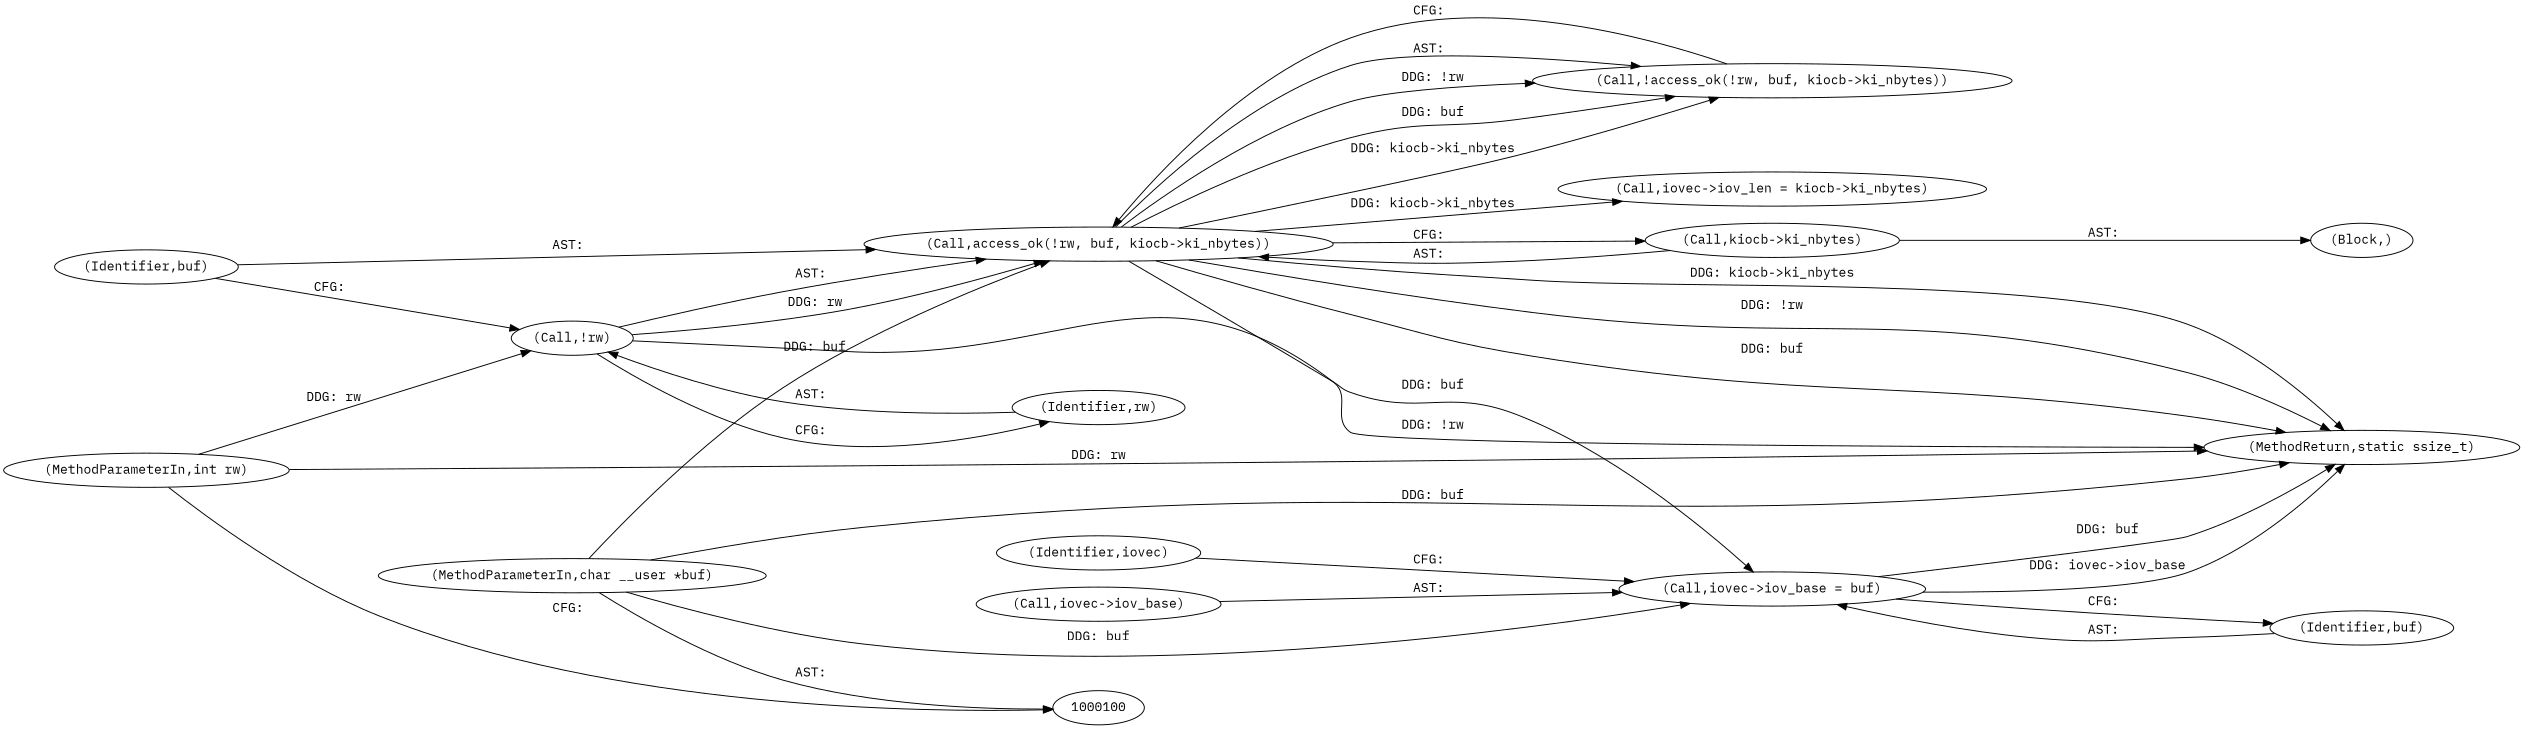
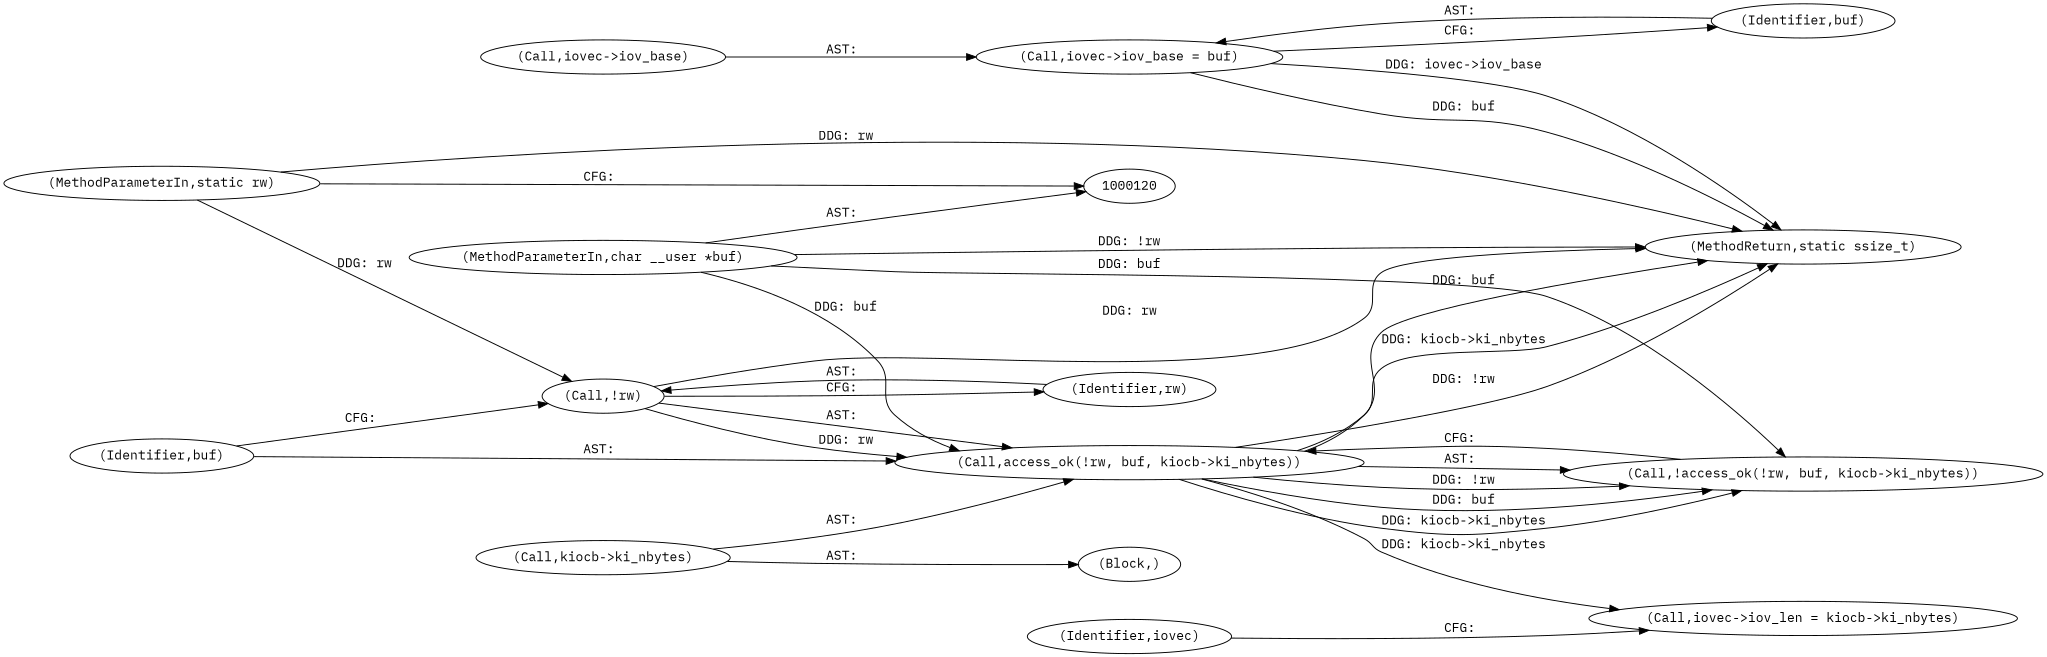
(1484, 242) -> none
(1443, 402) -> none
(1433, 425) -> (1129, 311)
(146, 470) -> (162, 183)
(1433, 495) -> (1129, 242)
(1410, 570) -> (1435, 638)
(1152, 655) -> (1299, 279)
(1099, 708) -> (1129, 186)
